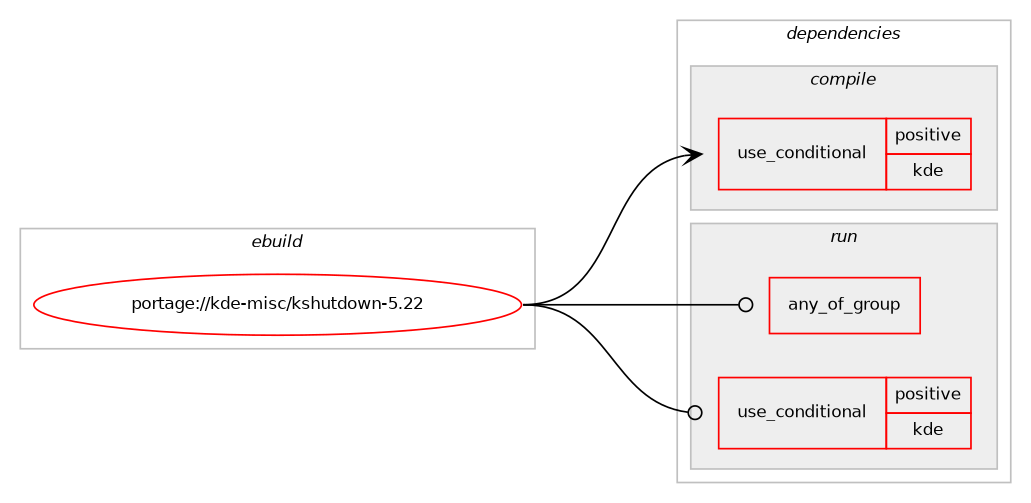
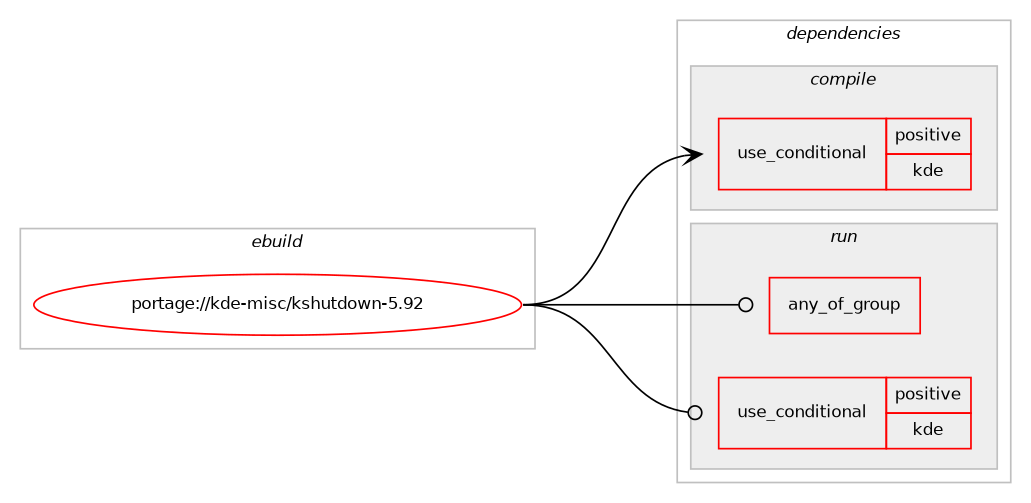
(278, 305) -> (278, 305)
